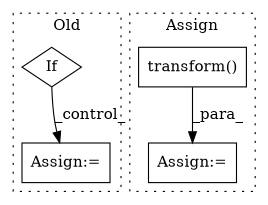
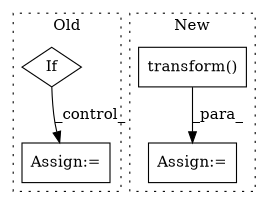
(193, 26) -> (193, 26)
